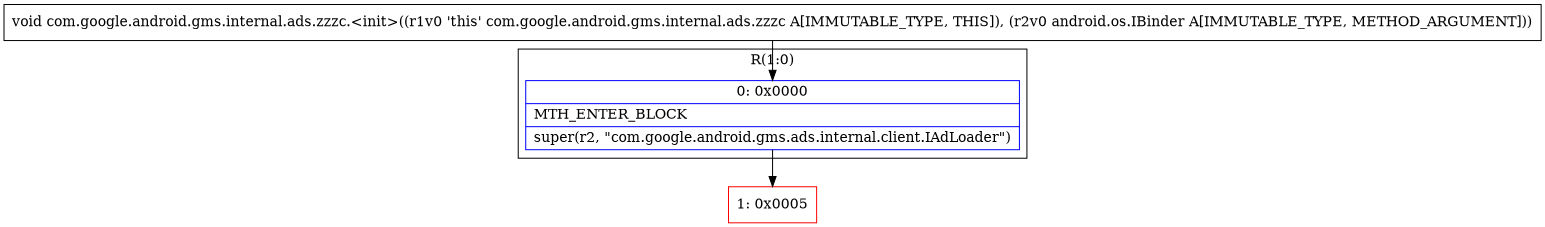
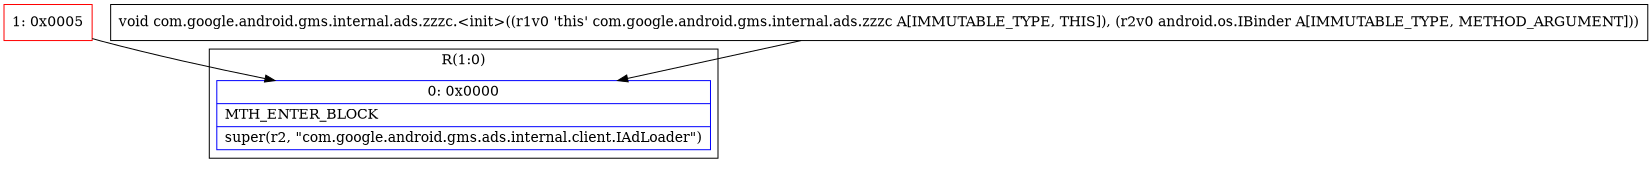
(773, 164) -> (178, 60)
